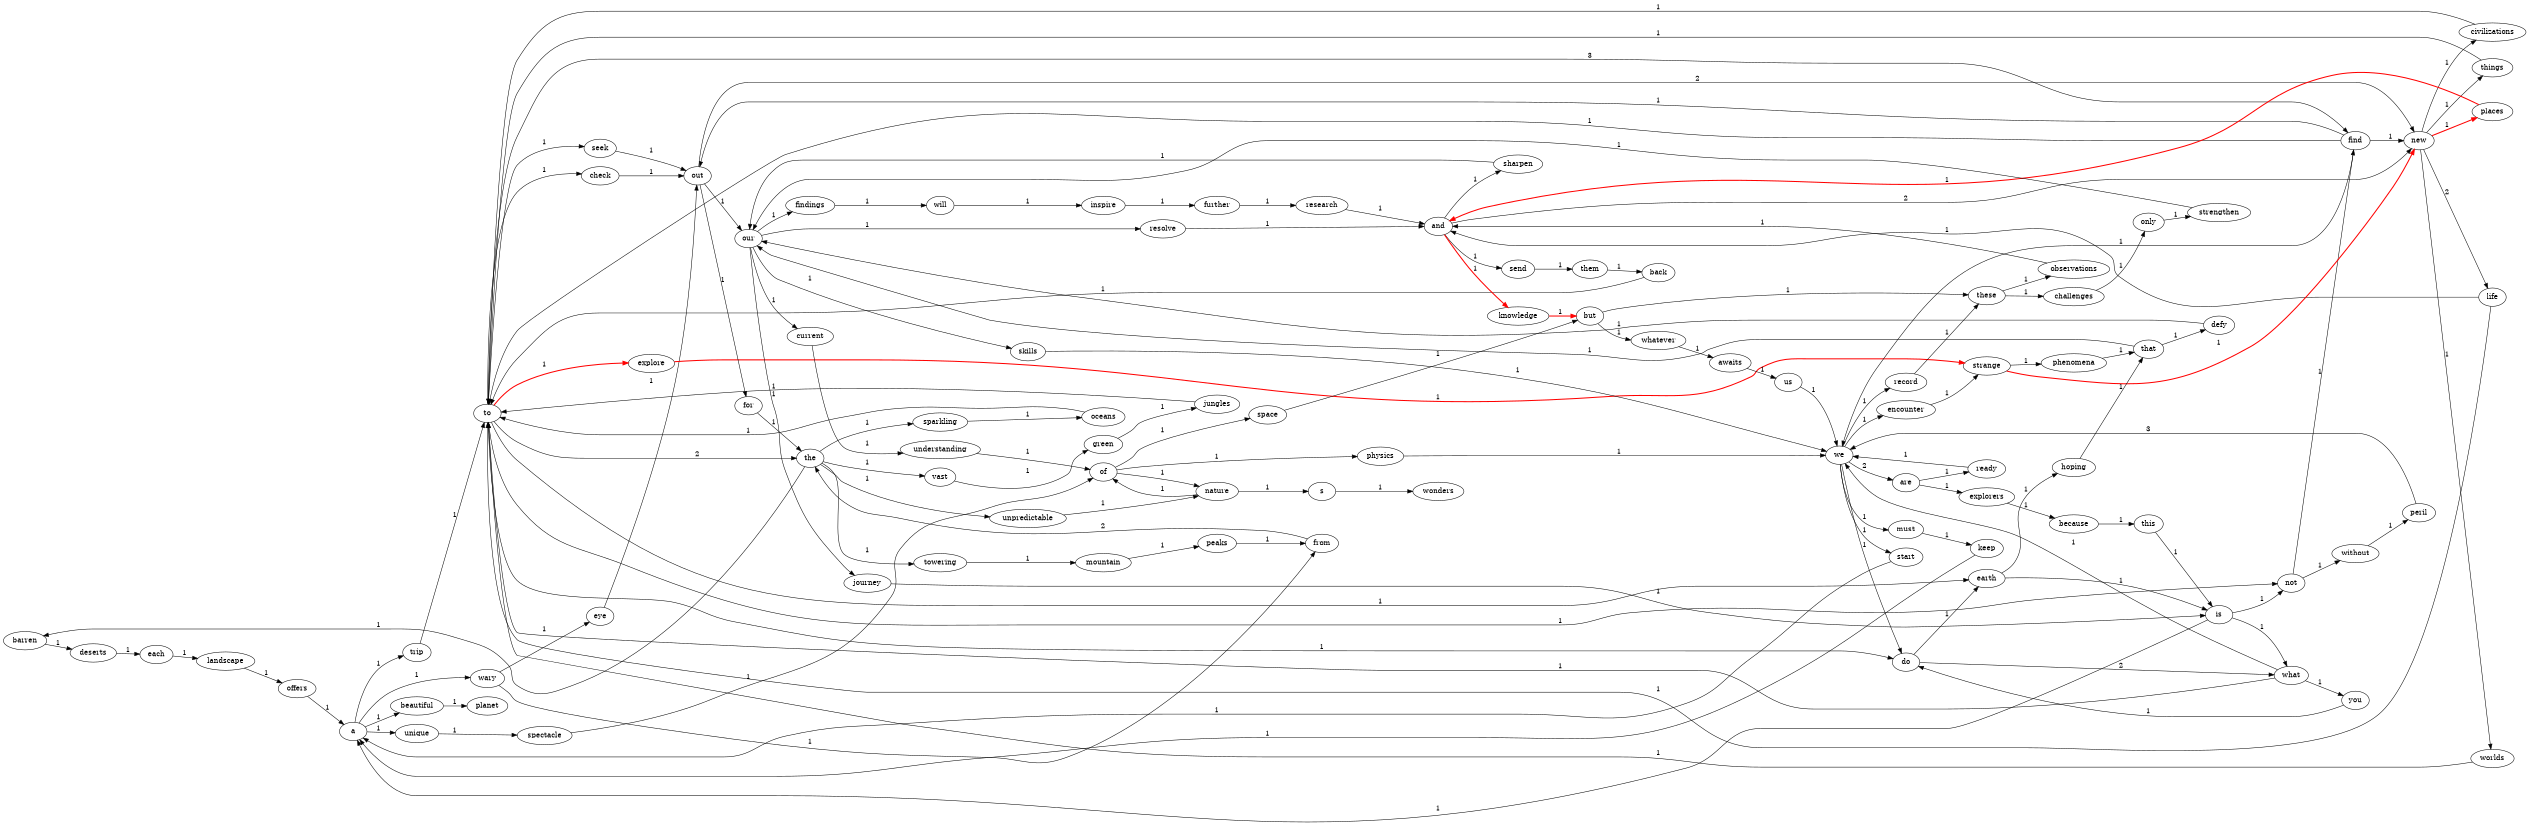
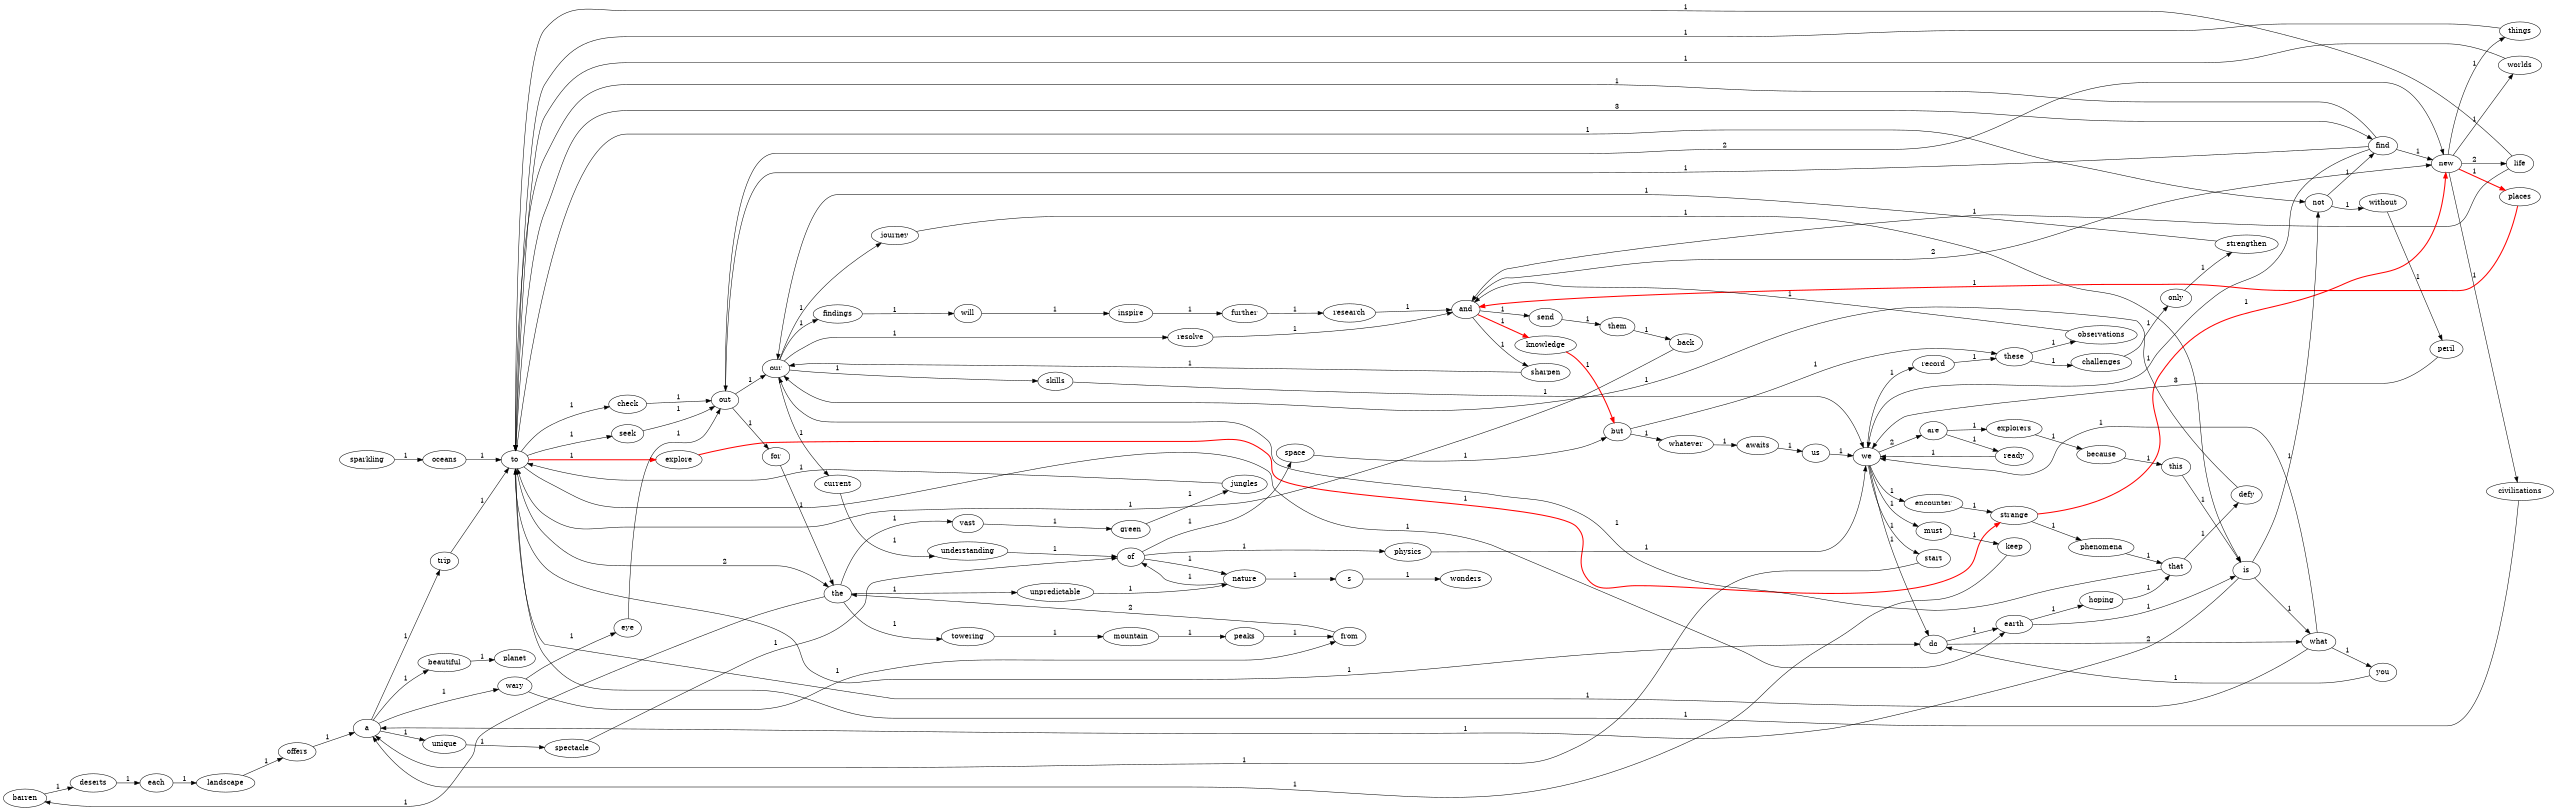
(862, 432) -> none
